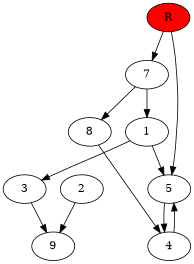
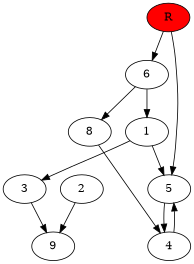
(147, 75) -> (147, 75)
